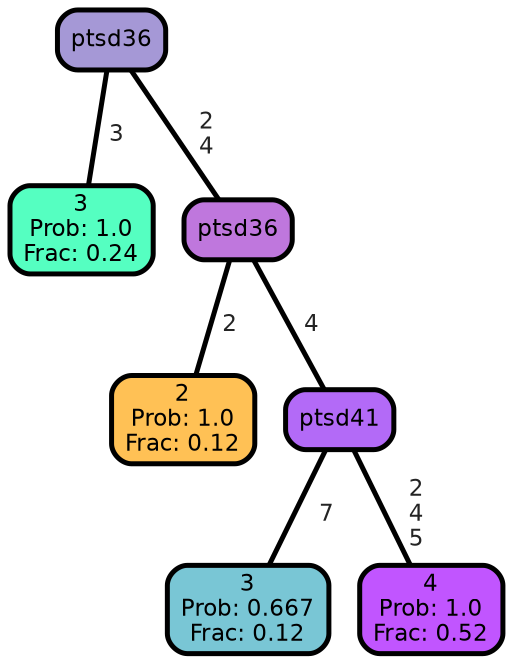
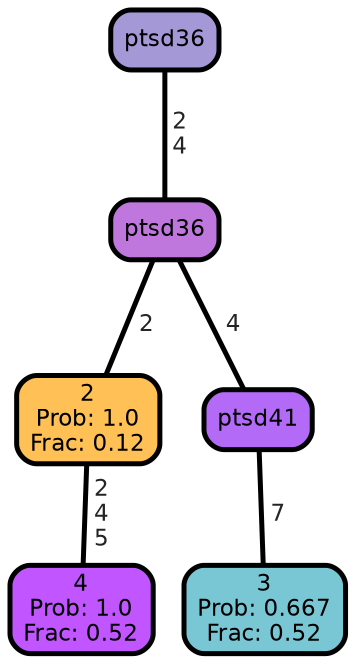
(82, 230) -> none
(382, 507) -> (85, 515)
(248, 609) -> (265, 609)
